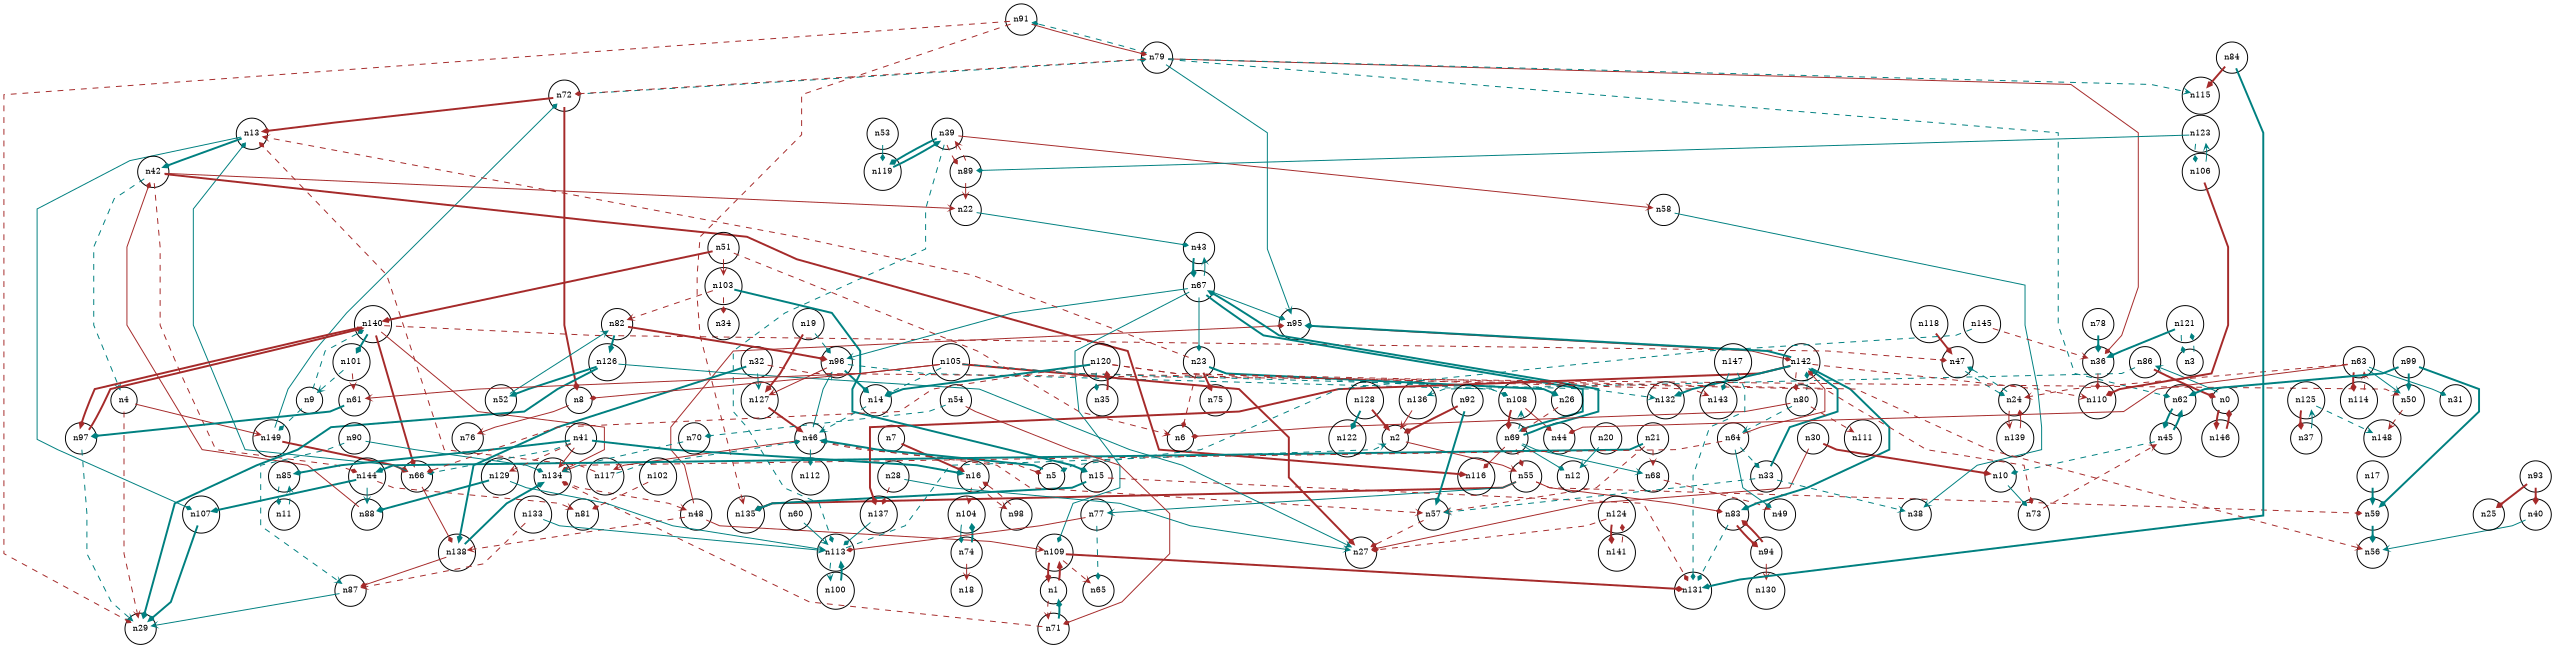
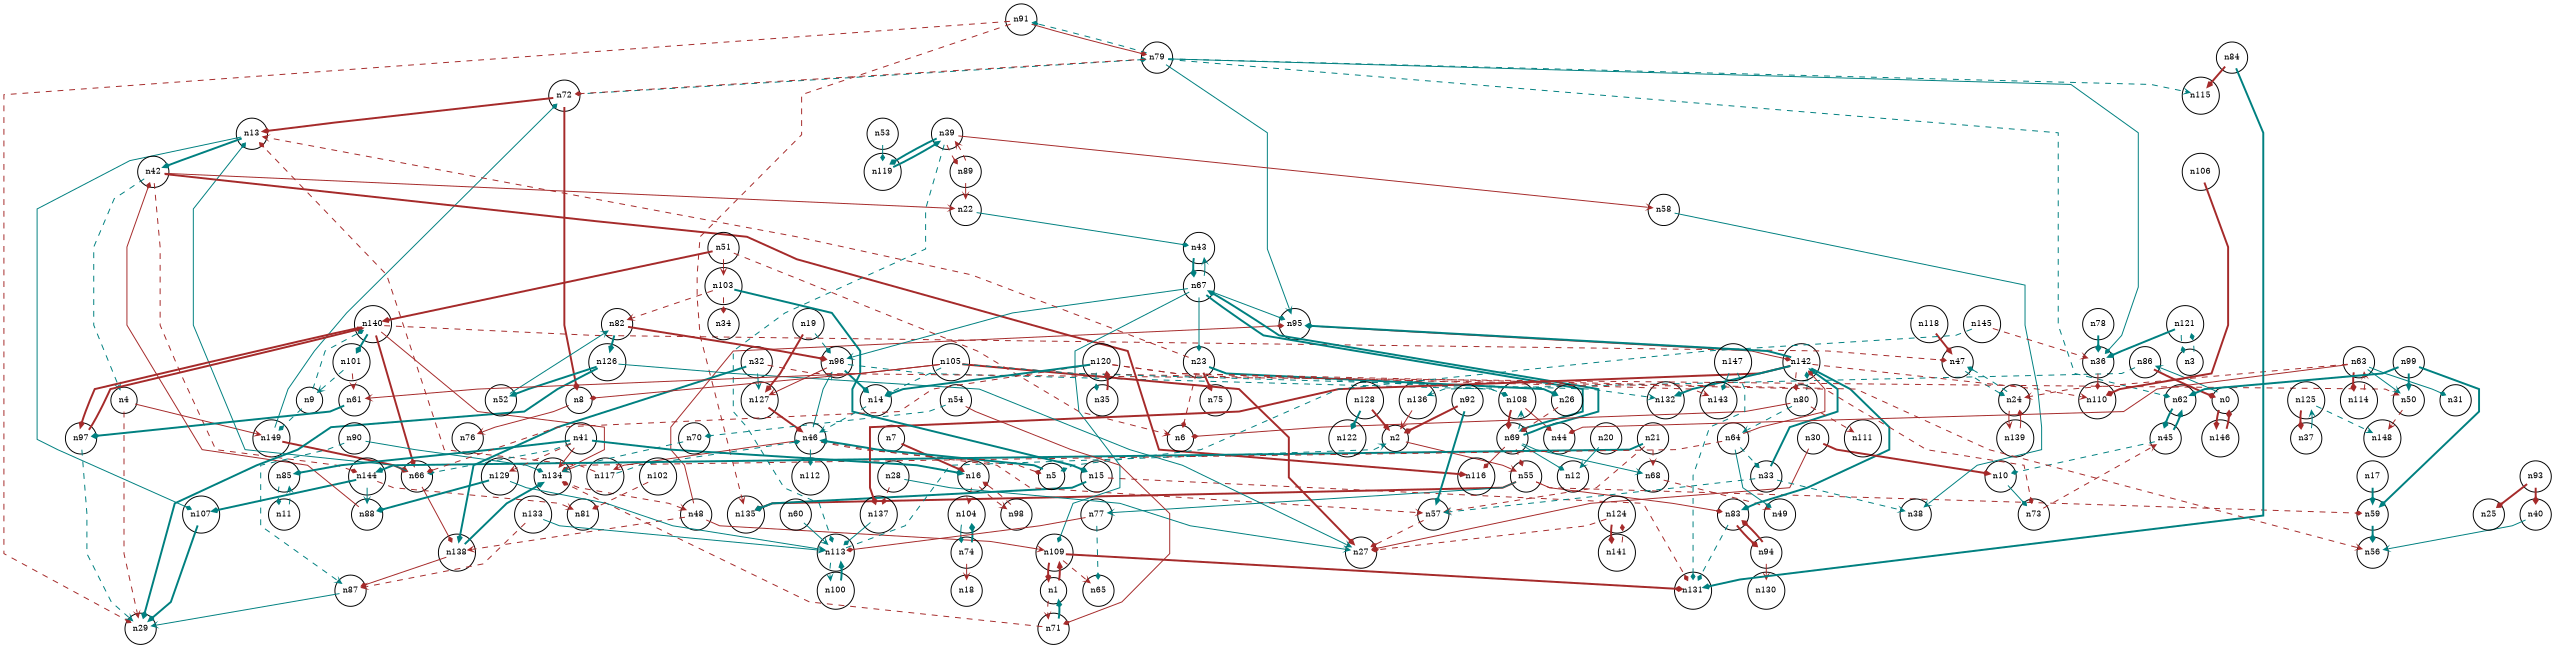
(1773, 76) -> (1773, 76)
(2201, 134) -> none
